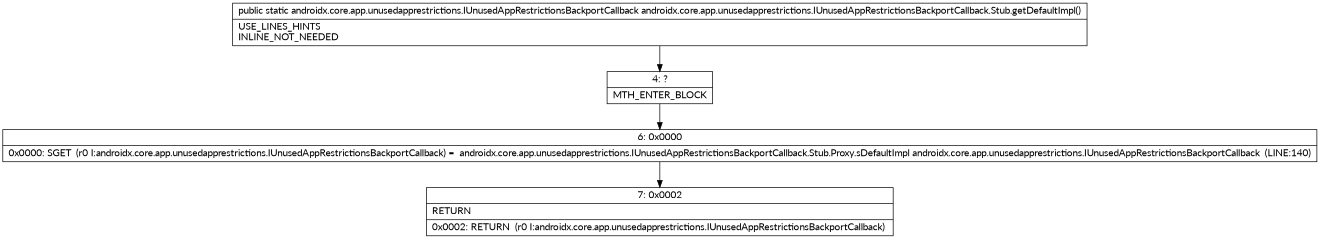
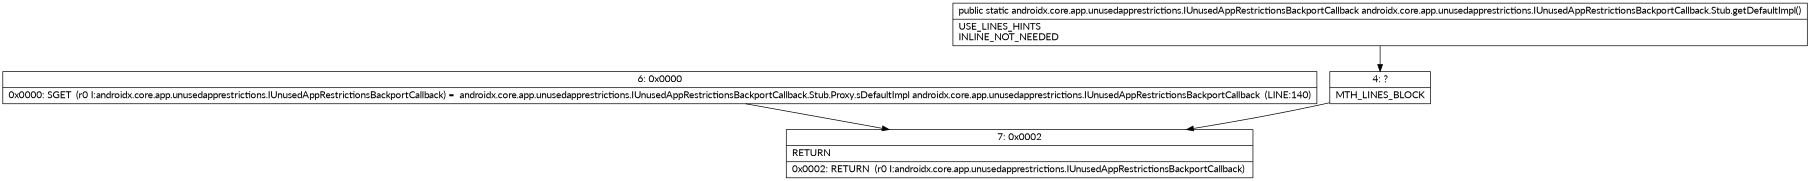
(660, 95) -> (1380, 95)
(660, 113) -> (1262, 117)
